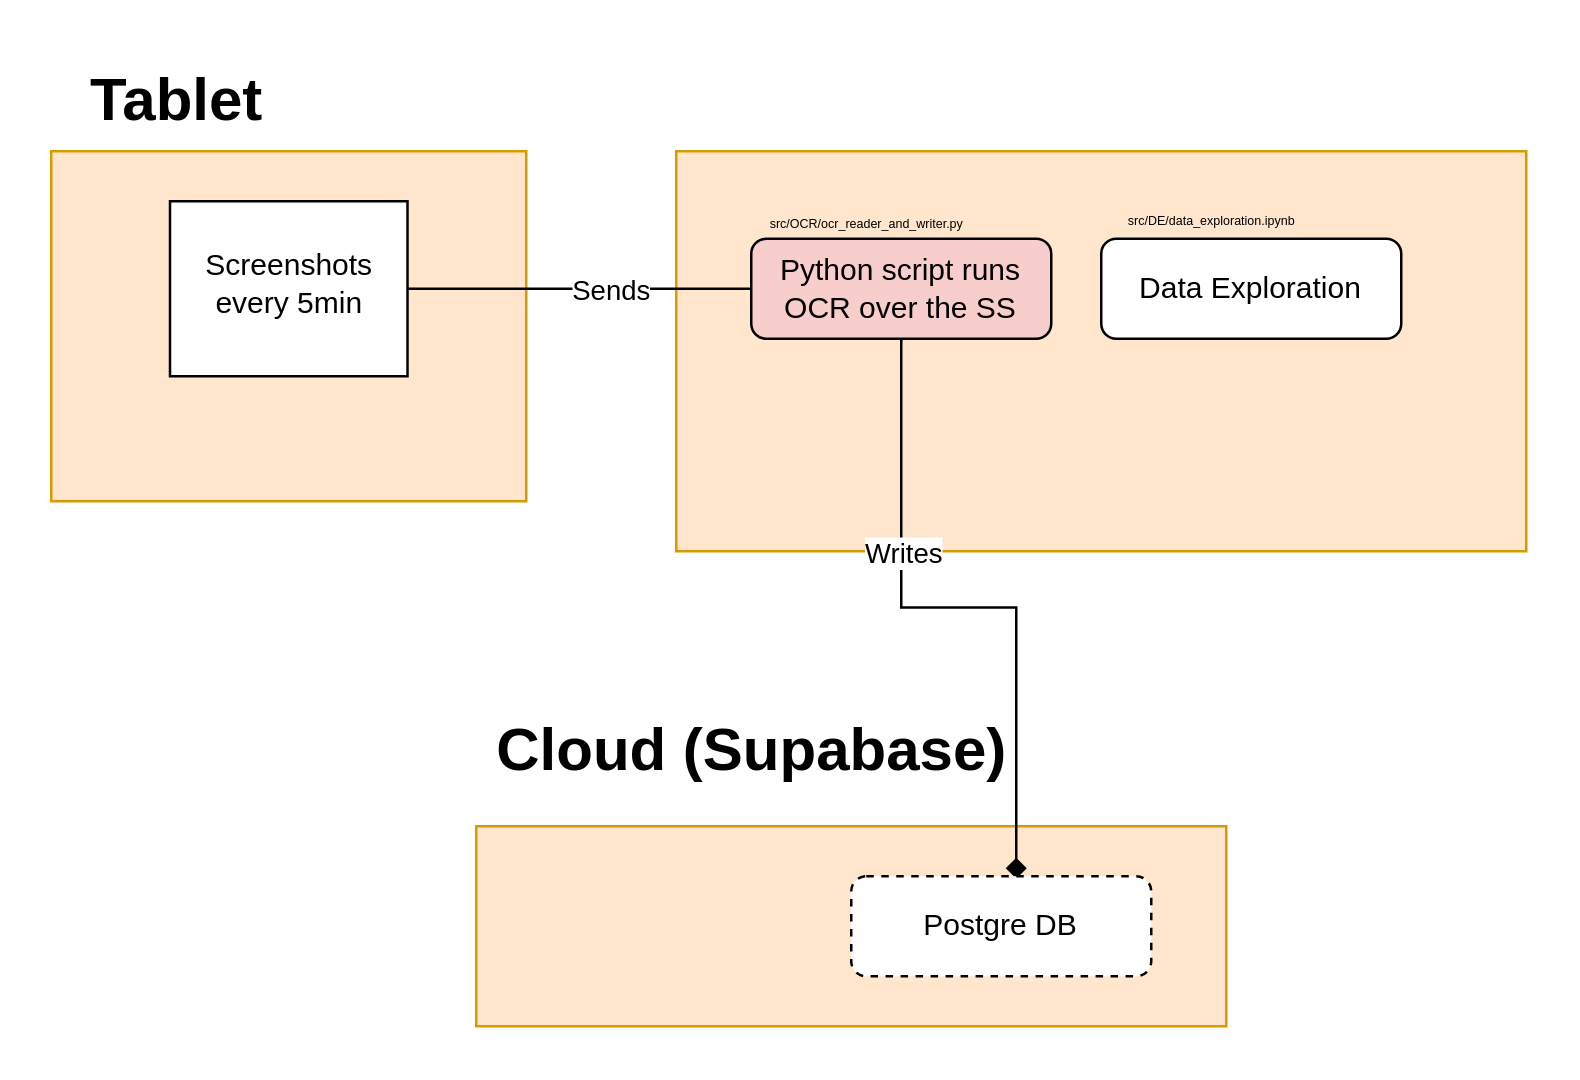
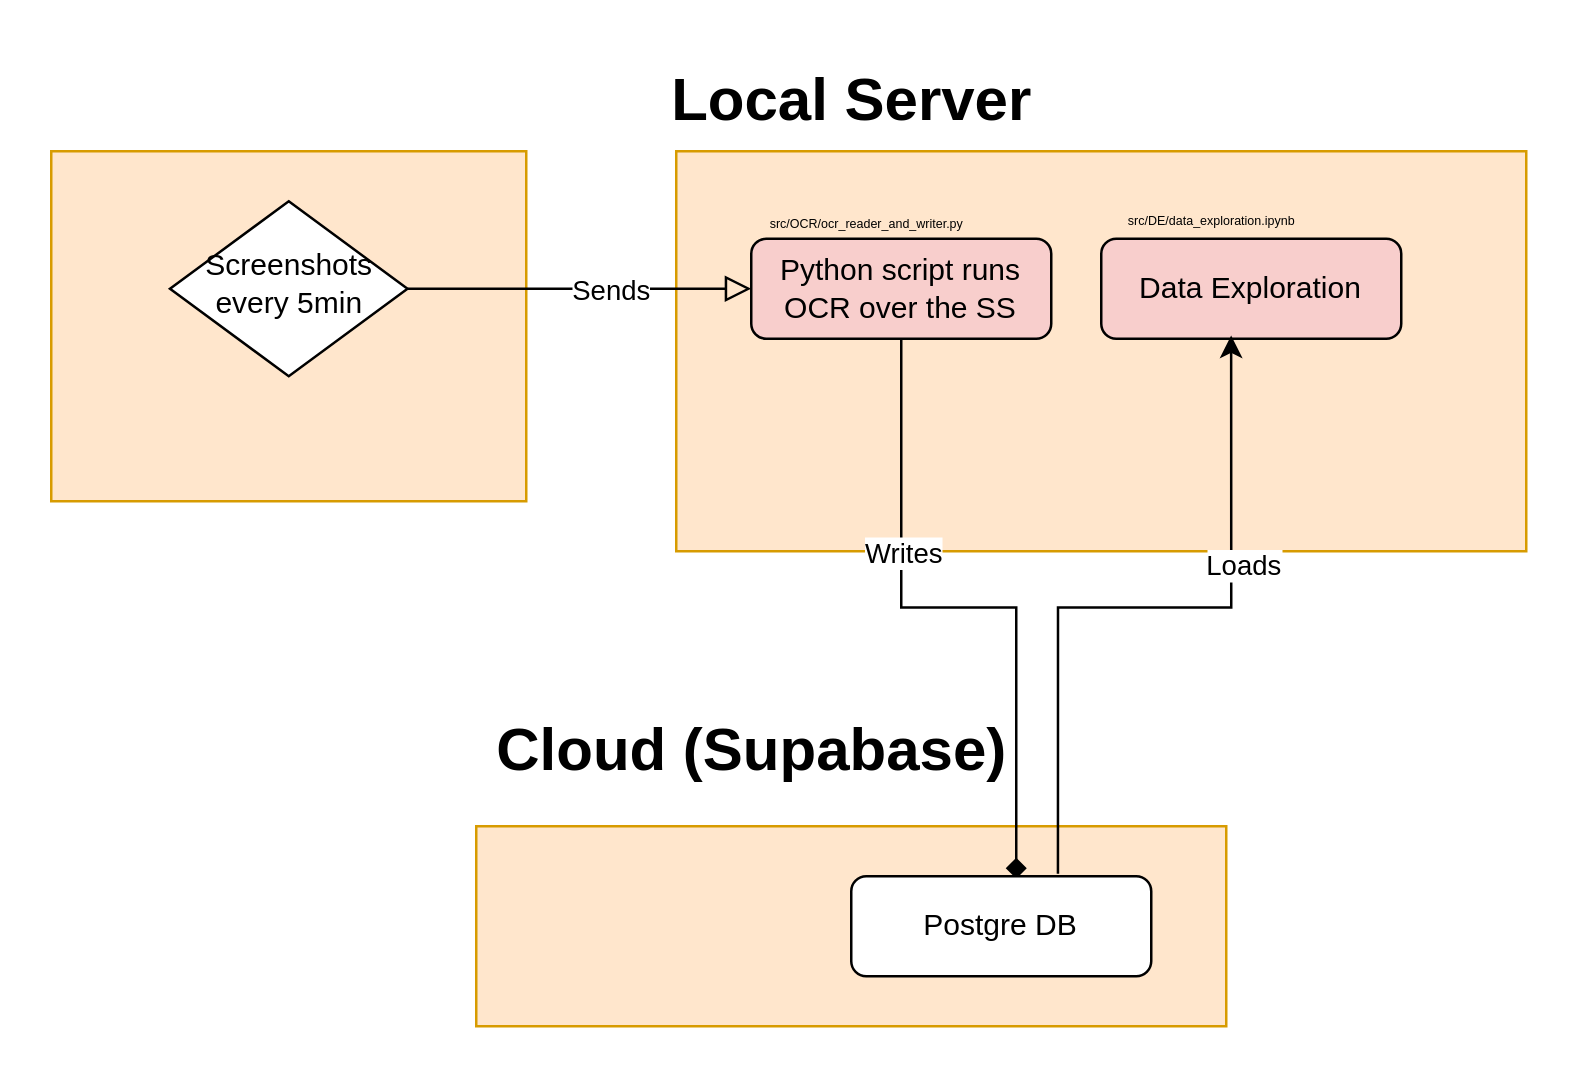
(176, 101) -> none
none -> (851, 101)
(289, 289) -> (289, 289)
(736, 289) -> (724, 289)
(1251, 289) -> (1251, 289)
none -> (1139, 608)
(1001, 926) -> (1001, 926)
